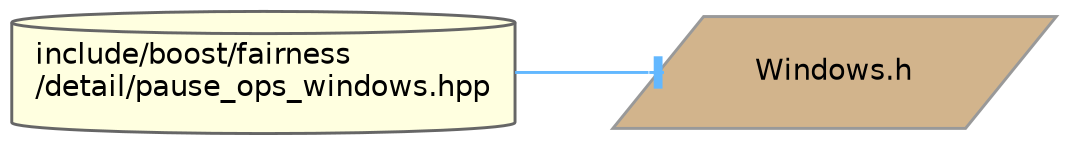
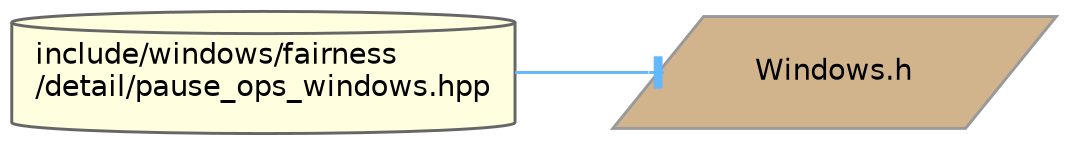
(263, 72) -> (263, 72)
